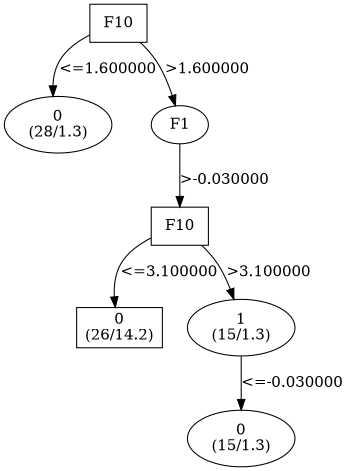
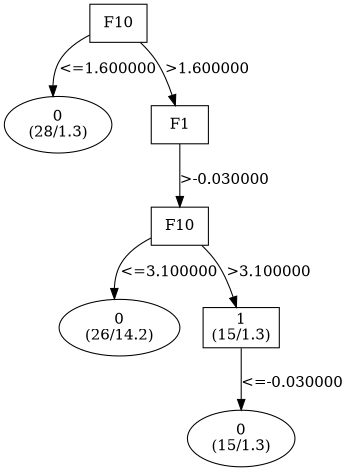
(180, 125) -> (180, 125)
(119, 328) -> (119, 328)
(241, 328) -> (241, 328)
